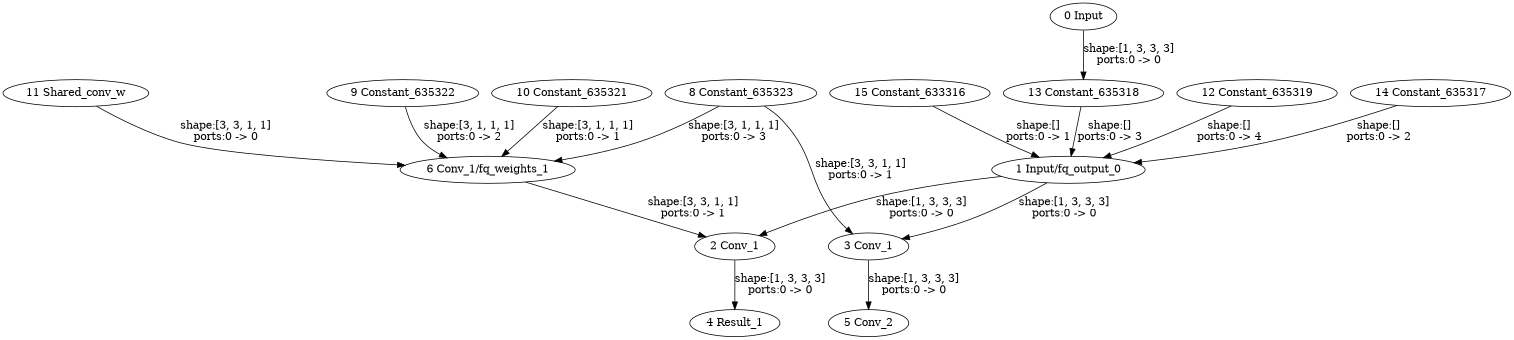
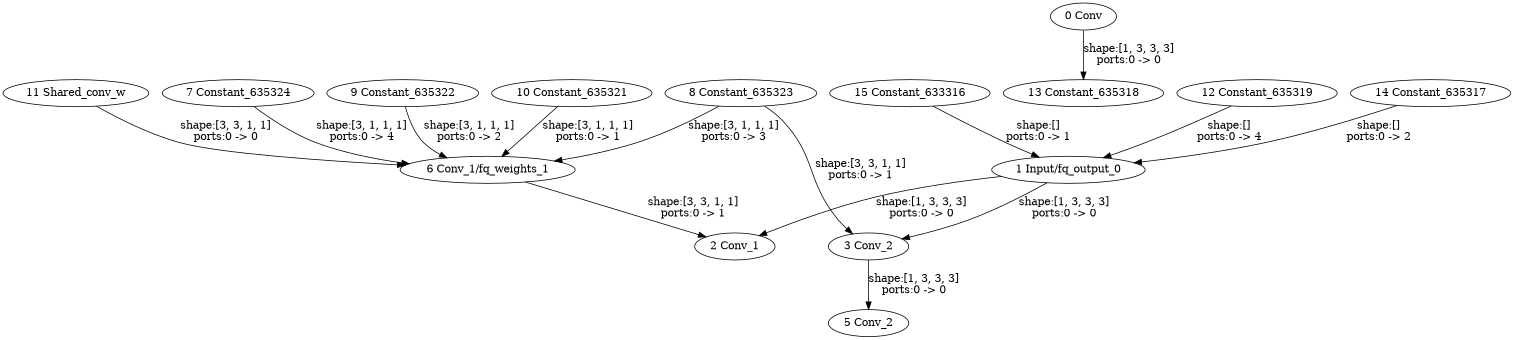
(1084, 17) -> (1084, 17)
none -> (238, 93)
(1077, 128) -> none
(869, 246) -> (869, 246)
(735, 323) -> none
